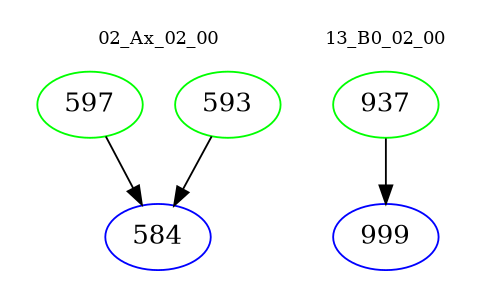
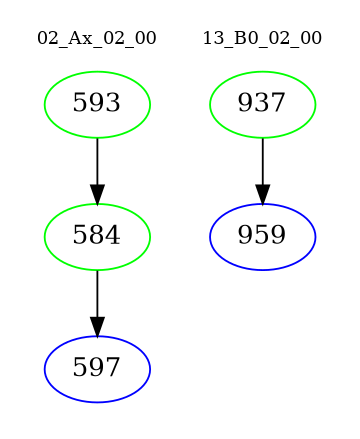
(90, 105) -> (97, 369)
(119, 162) -> (97, 294)
(158, 237) -> (97, 237)
(386, 237) -> (263, 237)
